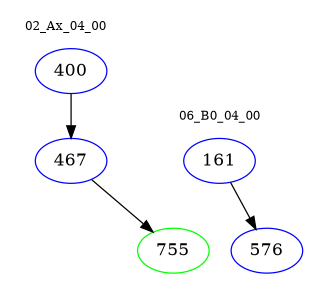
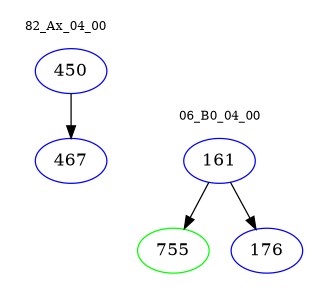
(66, 27) -> (66, 27)
(71, 71) -> (71, 71)
(118, 202) -> (200, 200)
(267, 251) -> (267, 251)
